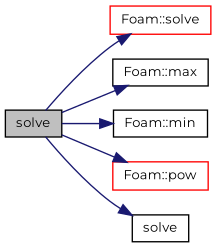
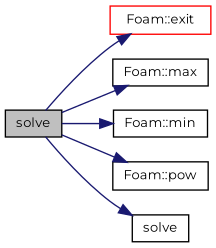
(160, 20) -> (160, 20)
(160, 176) -> (160, 176)
